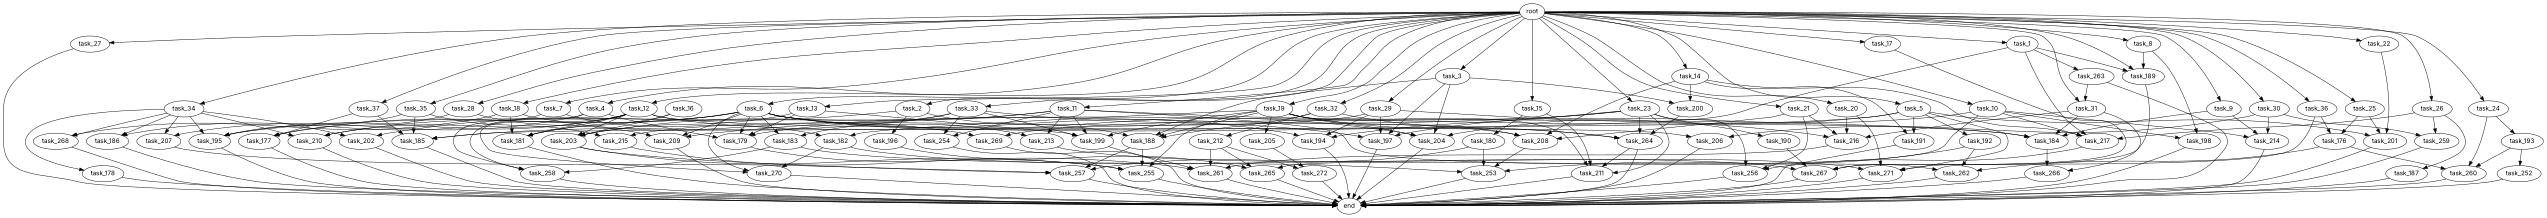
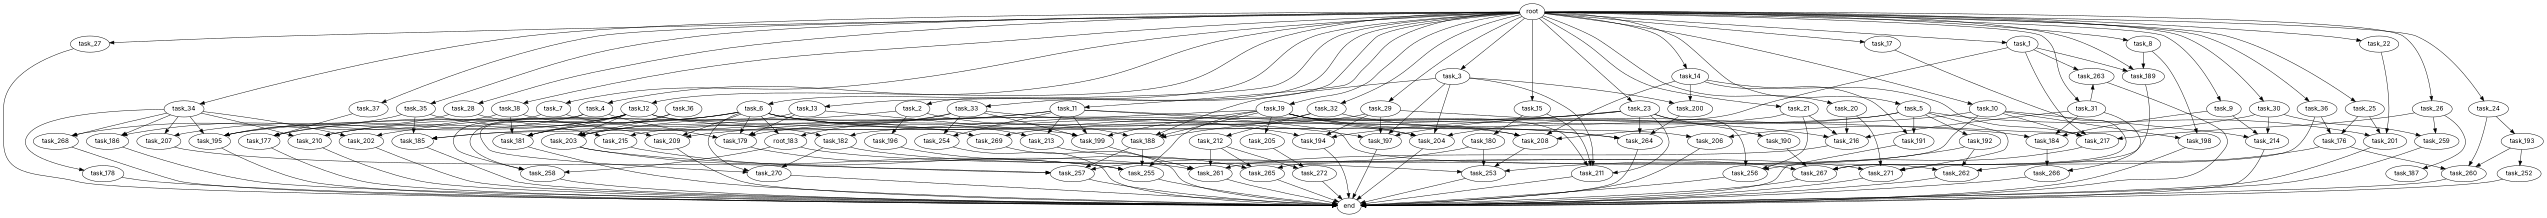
(2086, 90) -> (2092, 95)
(389, 124) -> none
(1396, 128) -> none
(786, 141) -> (786, 141)
(1618, 156) -> (1549, 98)
(1878, 201) -> none
